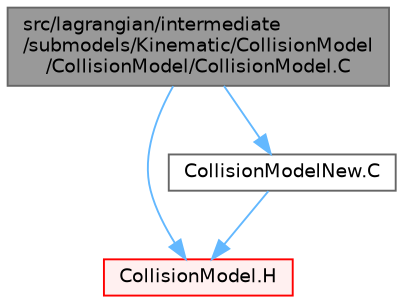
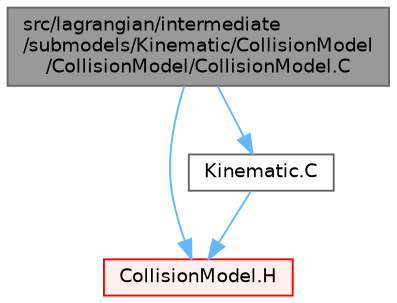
(282, 173) -> (261, 173)
